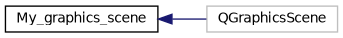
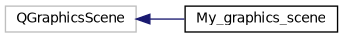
(189, 19) -> (167, 19)
